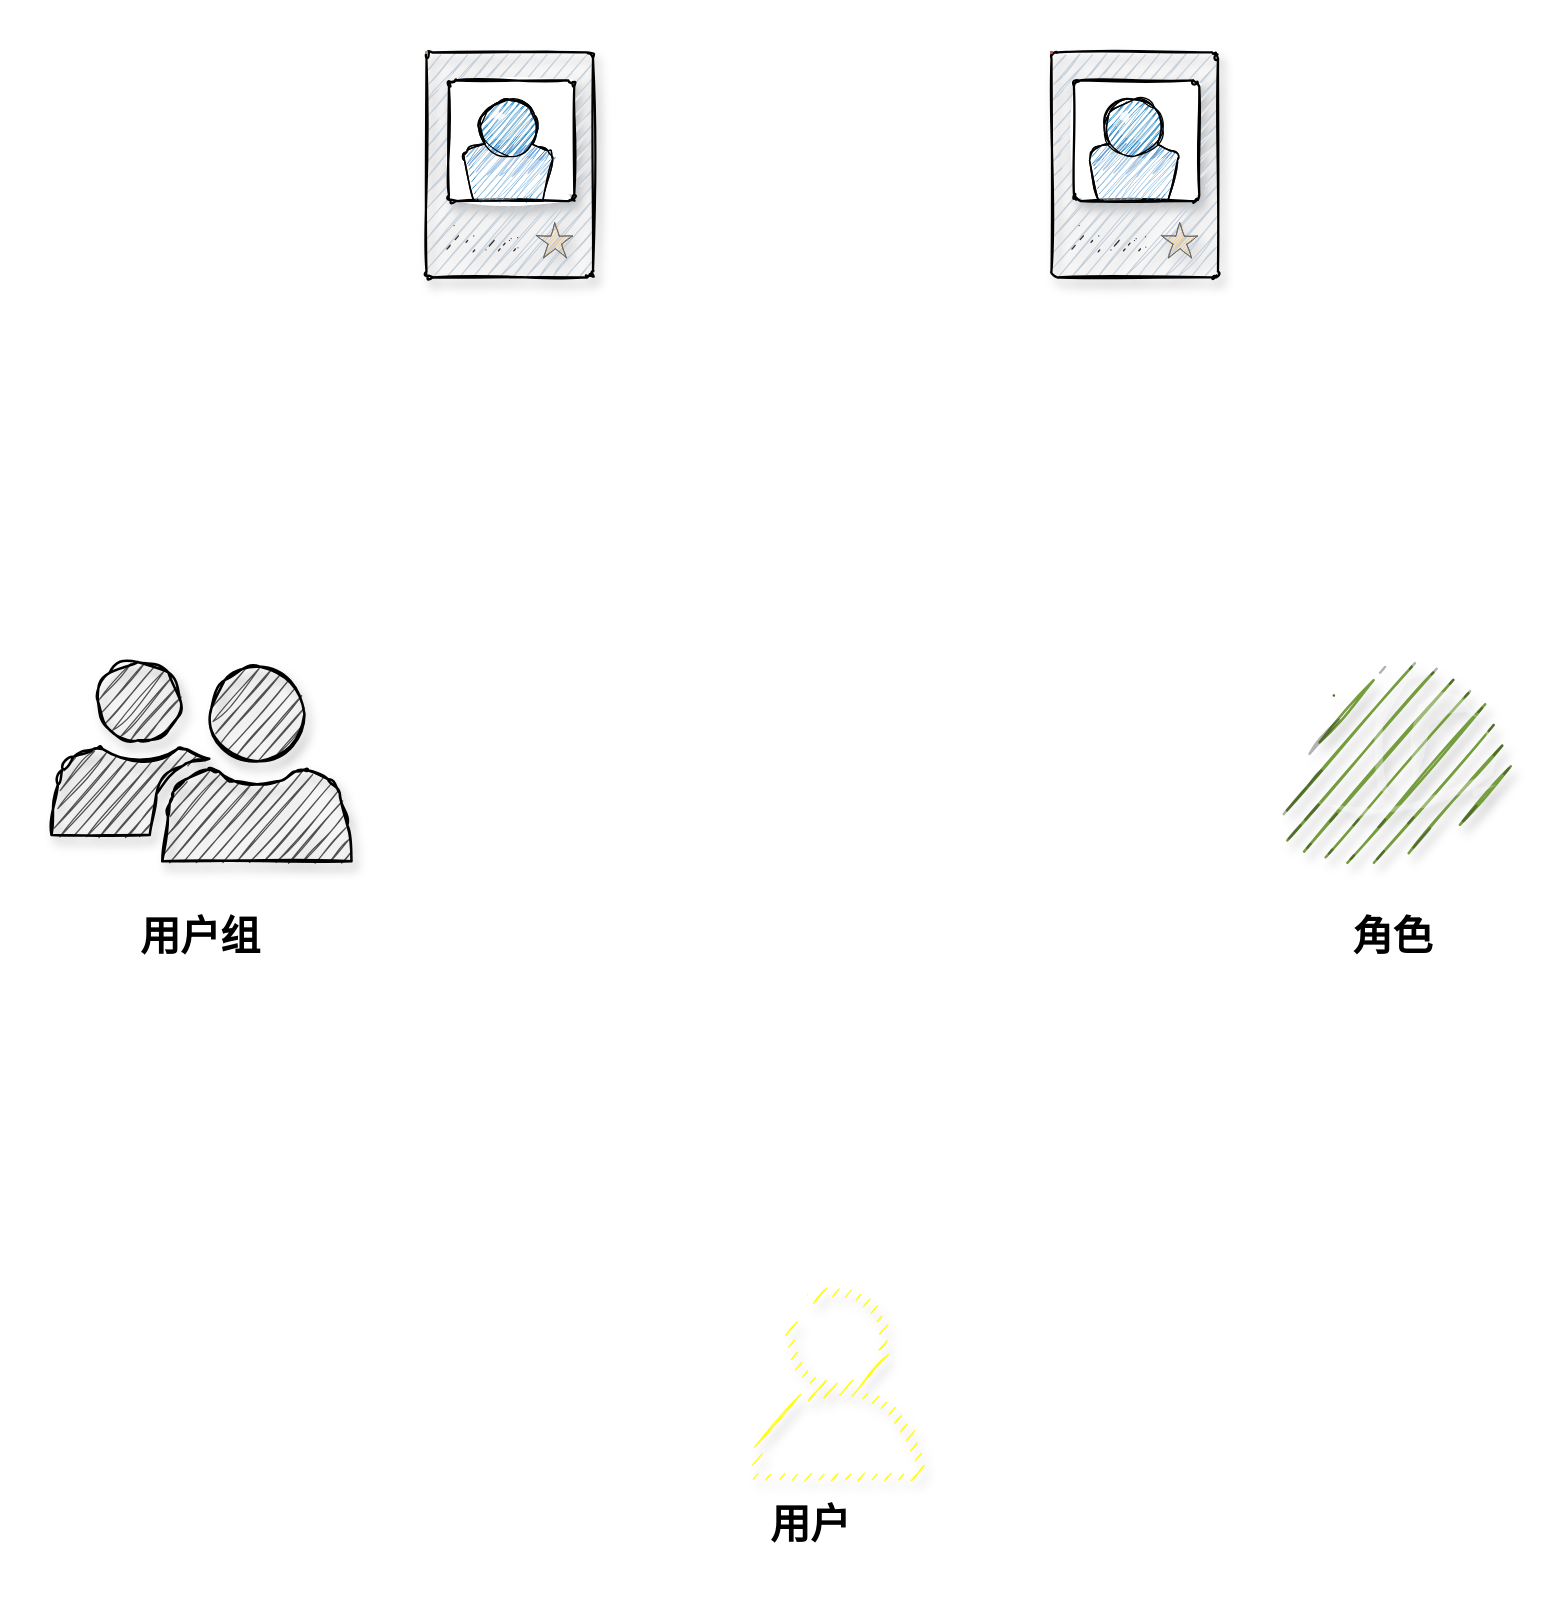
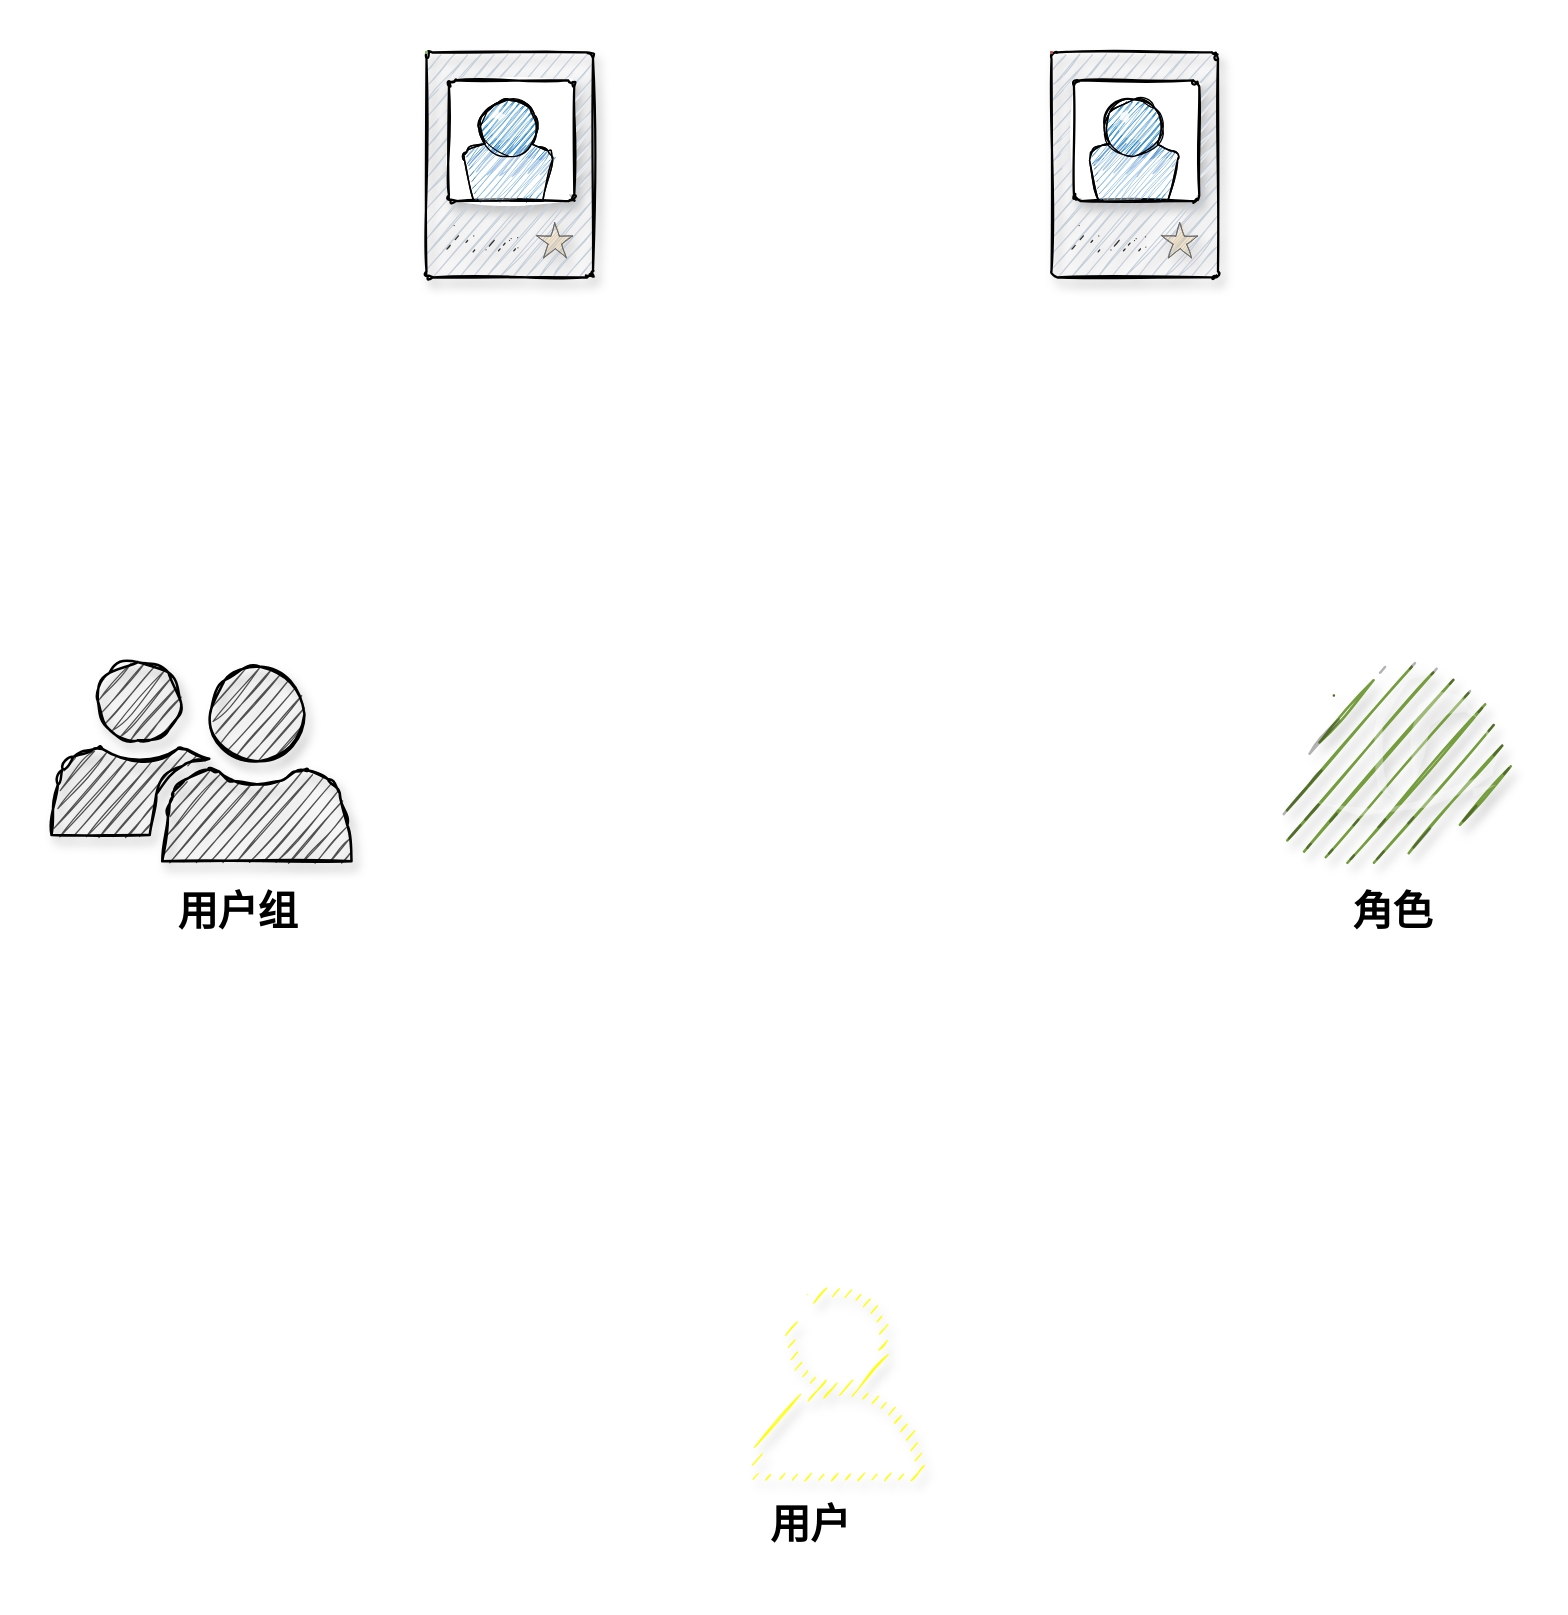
(201, 936) -> (239, 911)
(1394, 936) -> (1394, 911)
